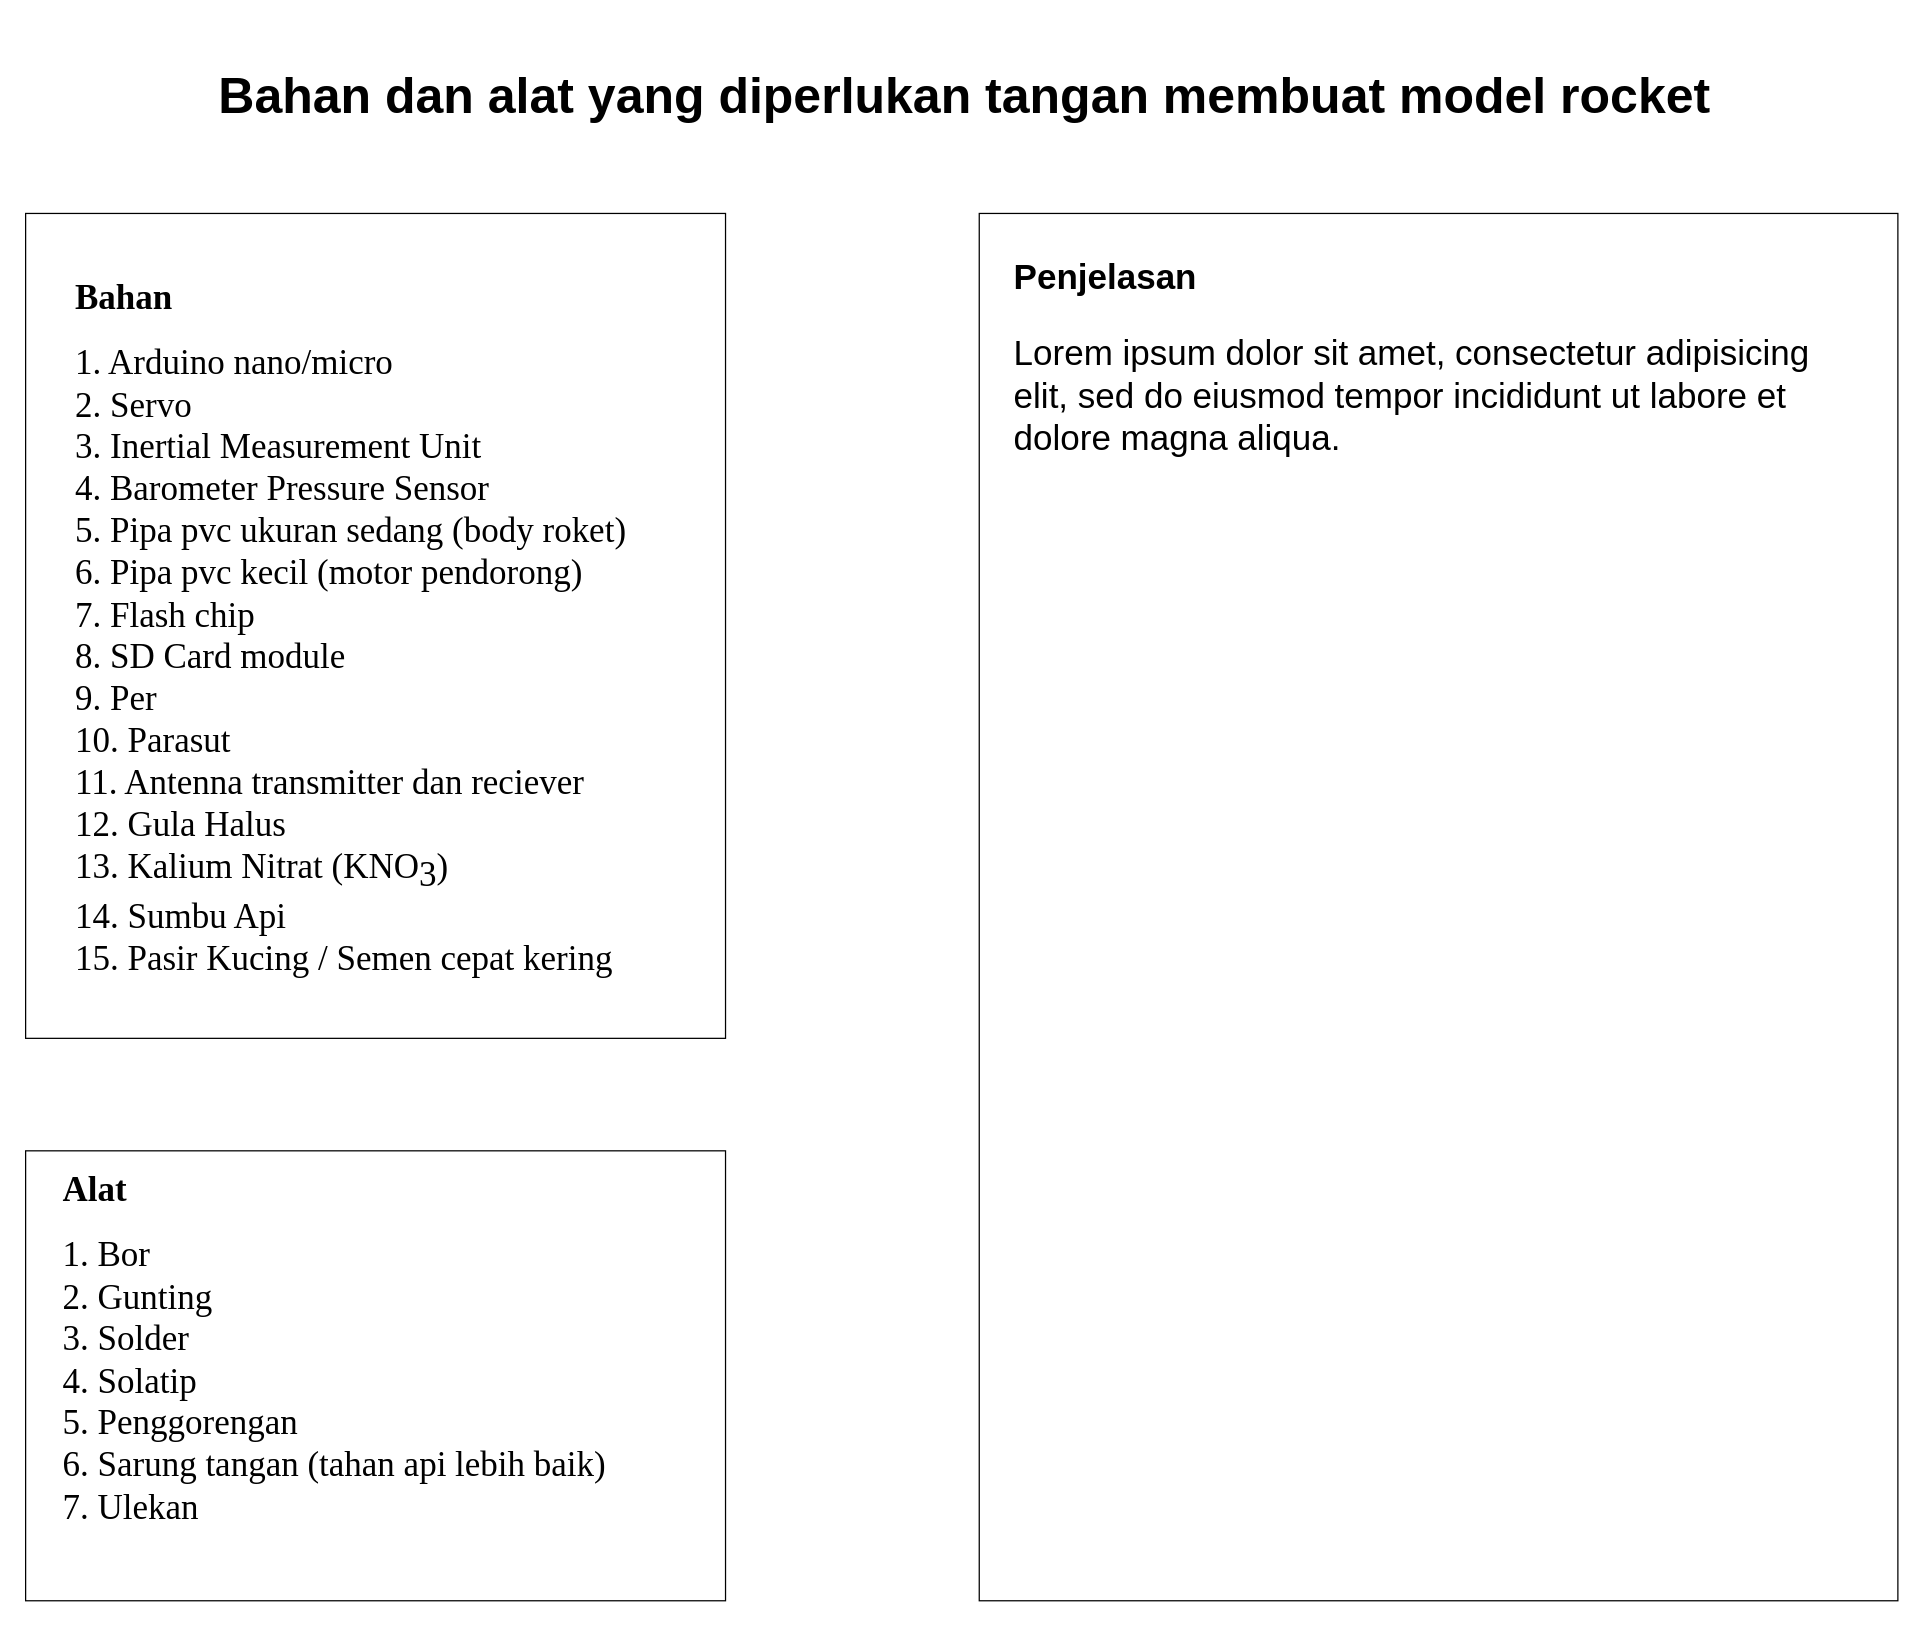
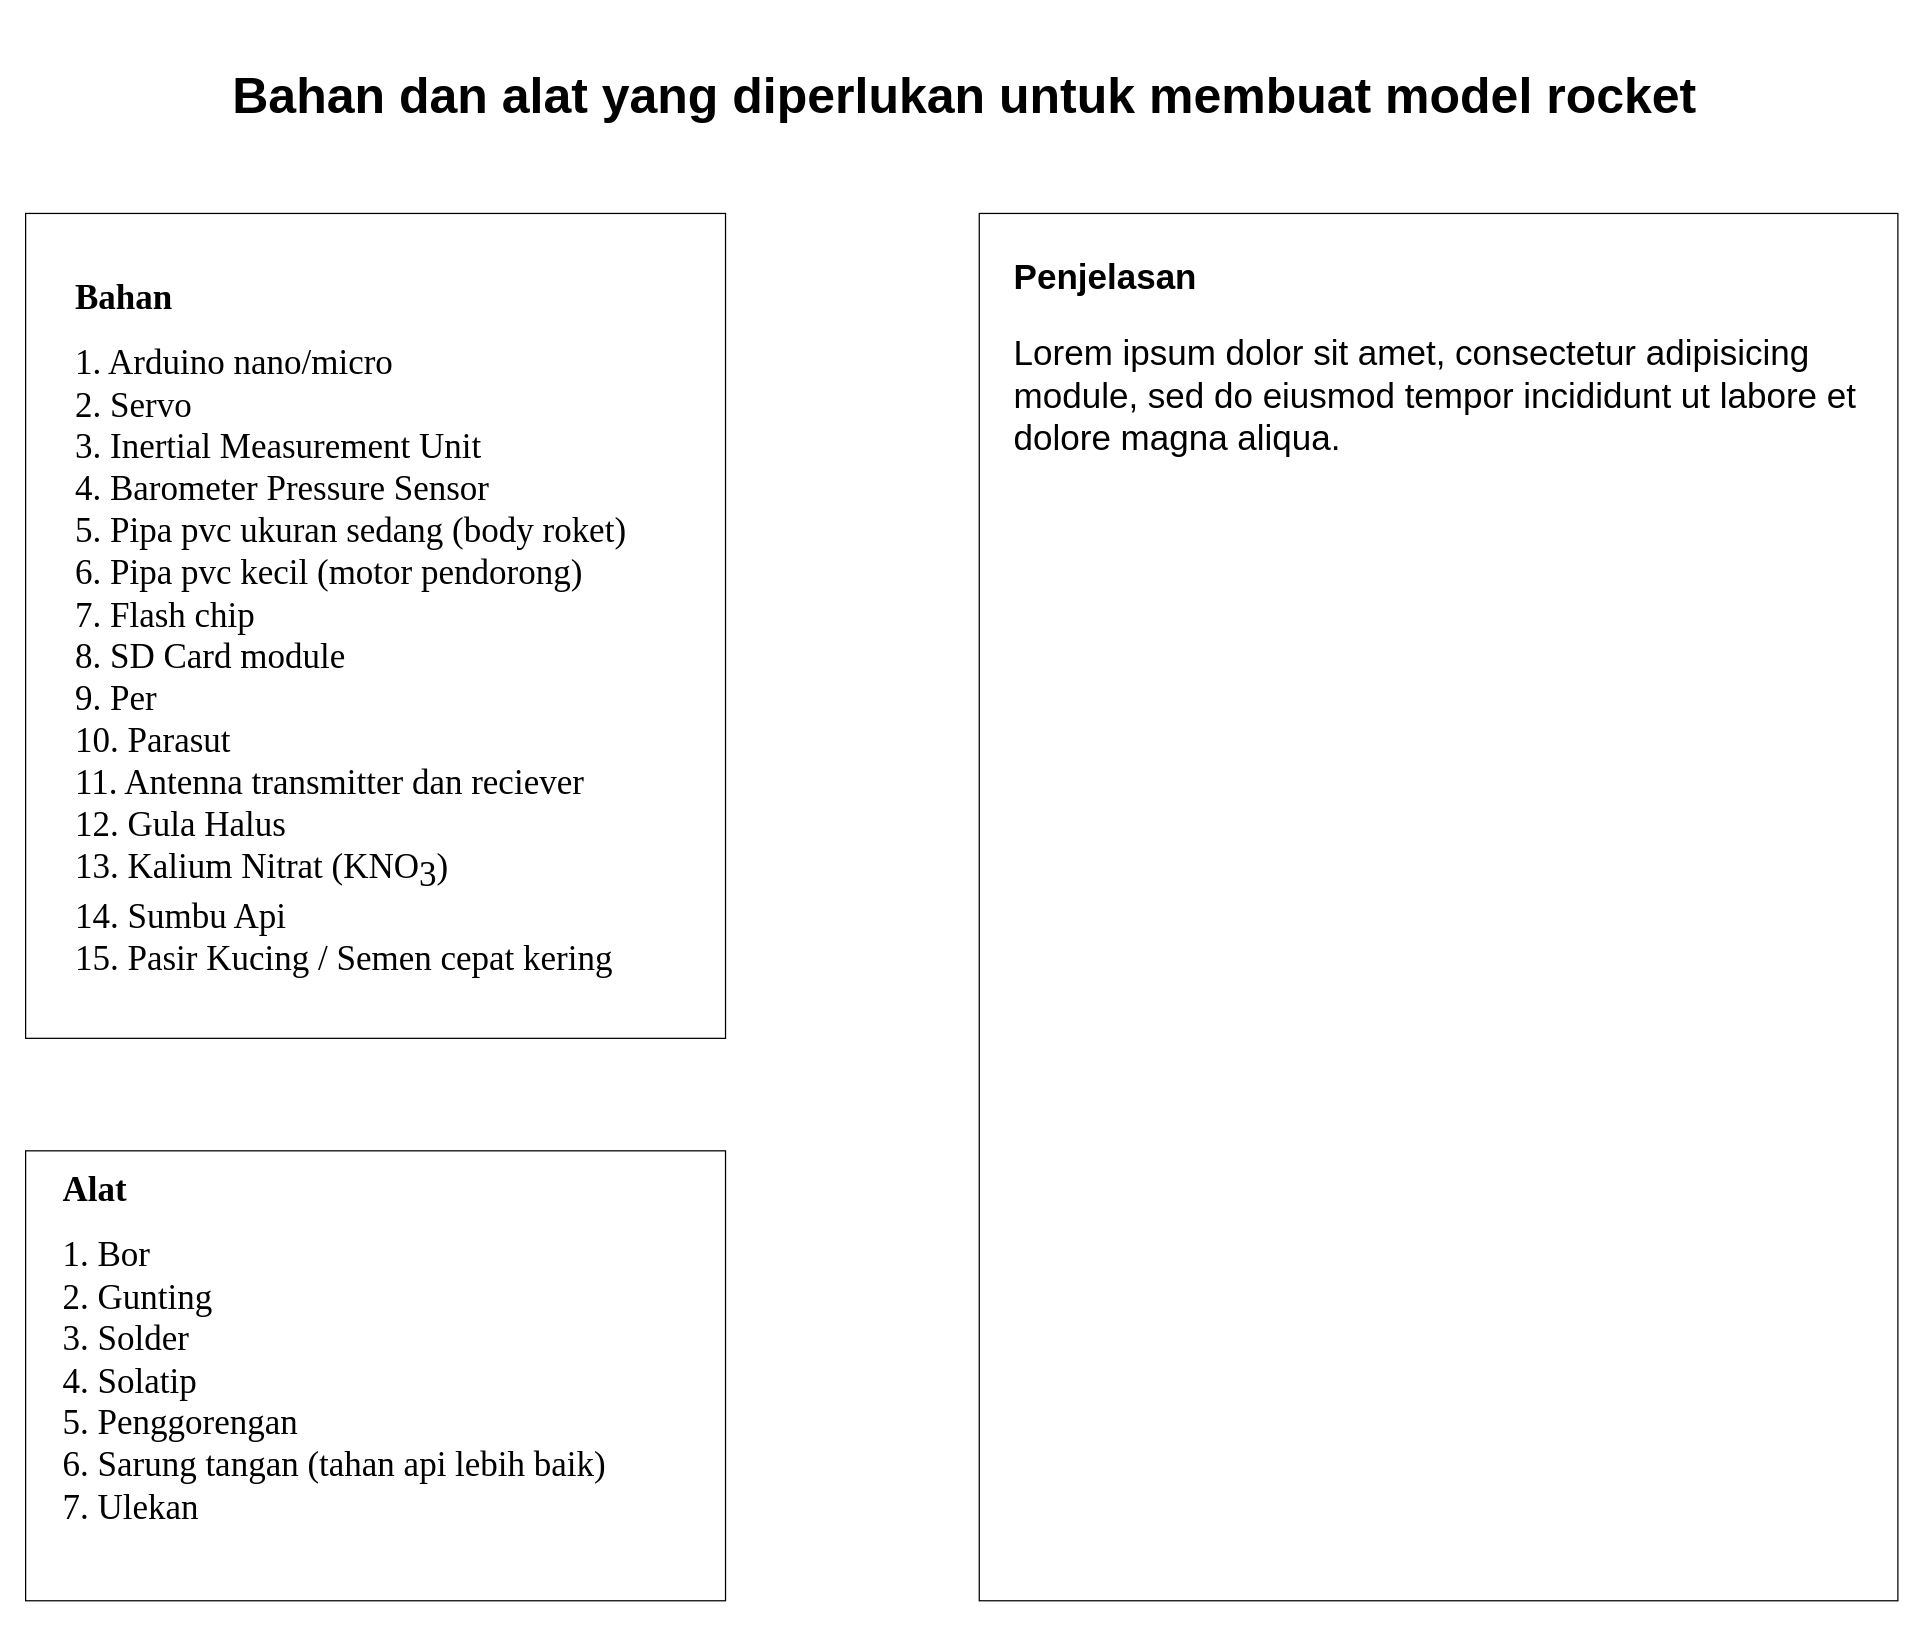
(965, 94) -> (965, 94)
(1441, 317) -> (1441, 317)
